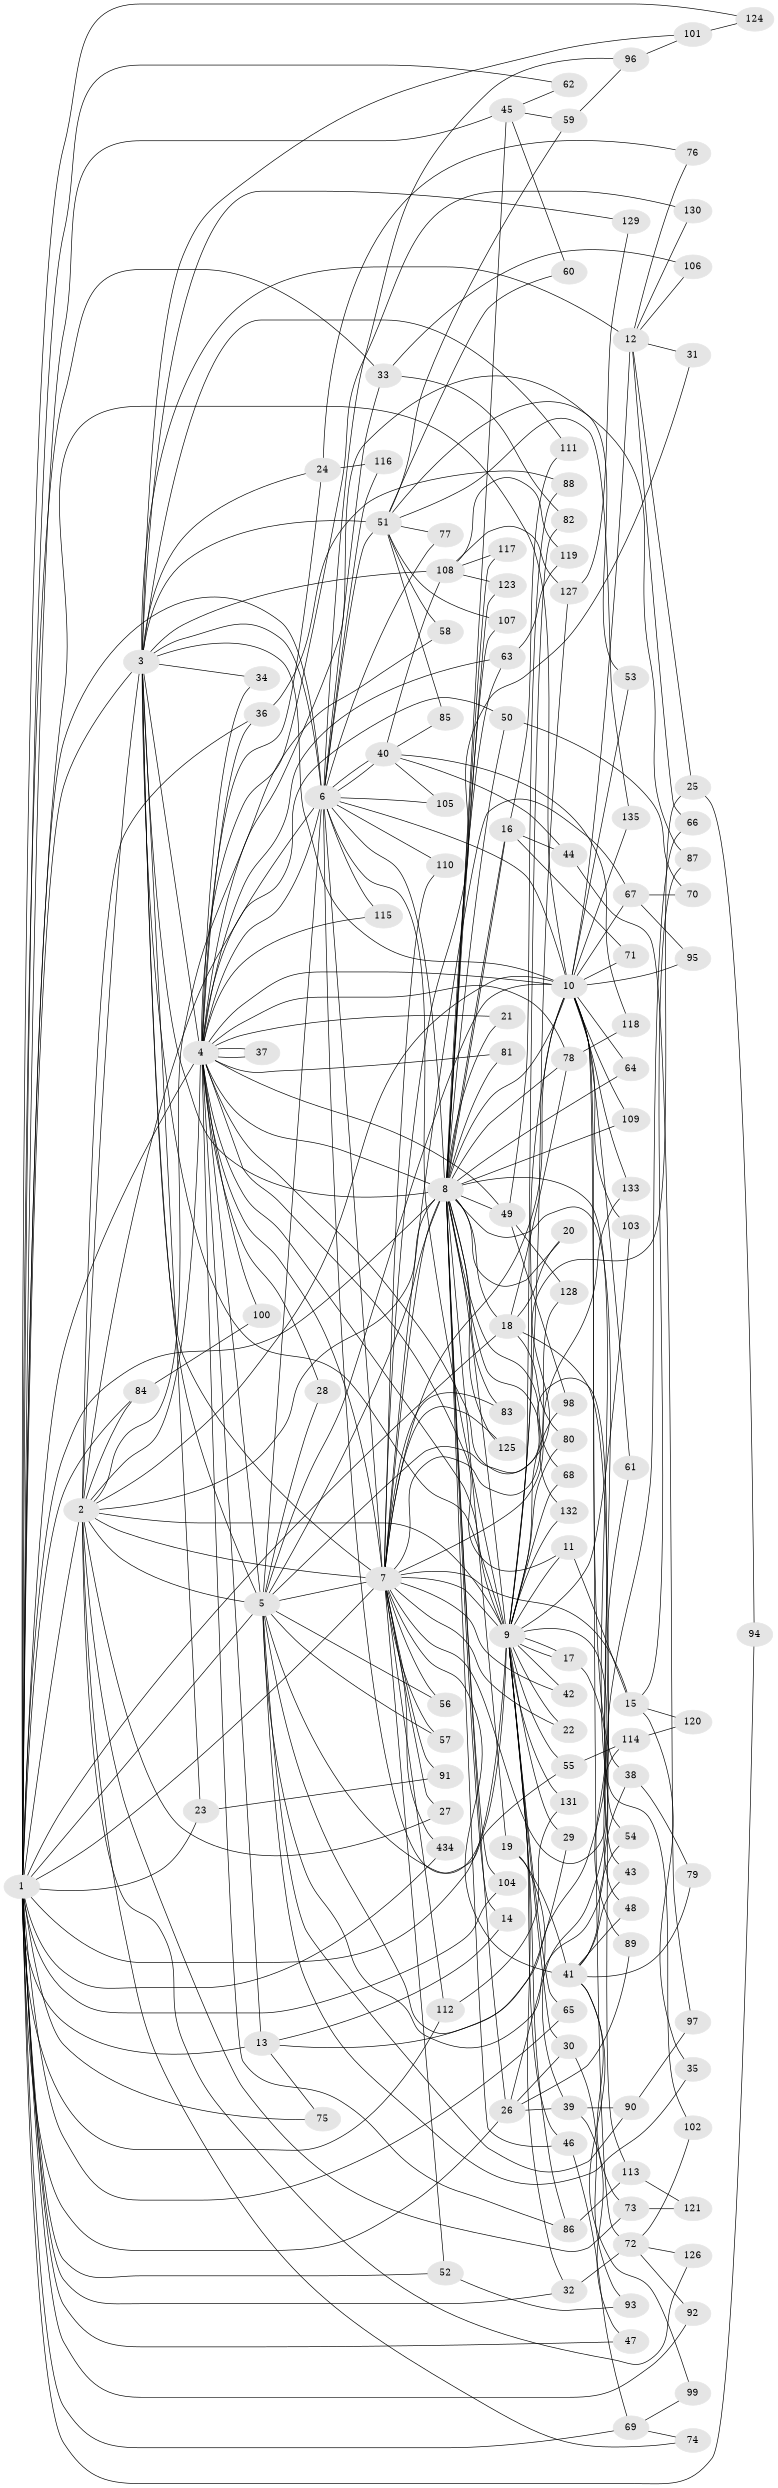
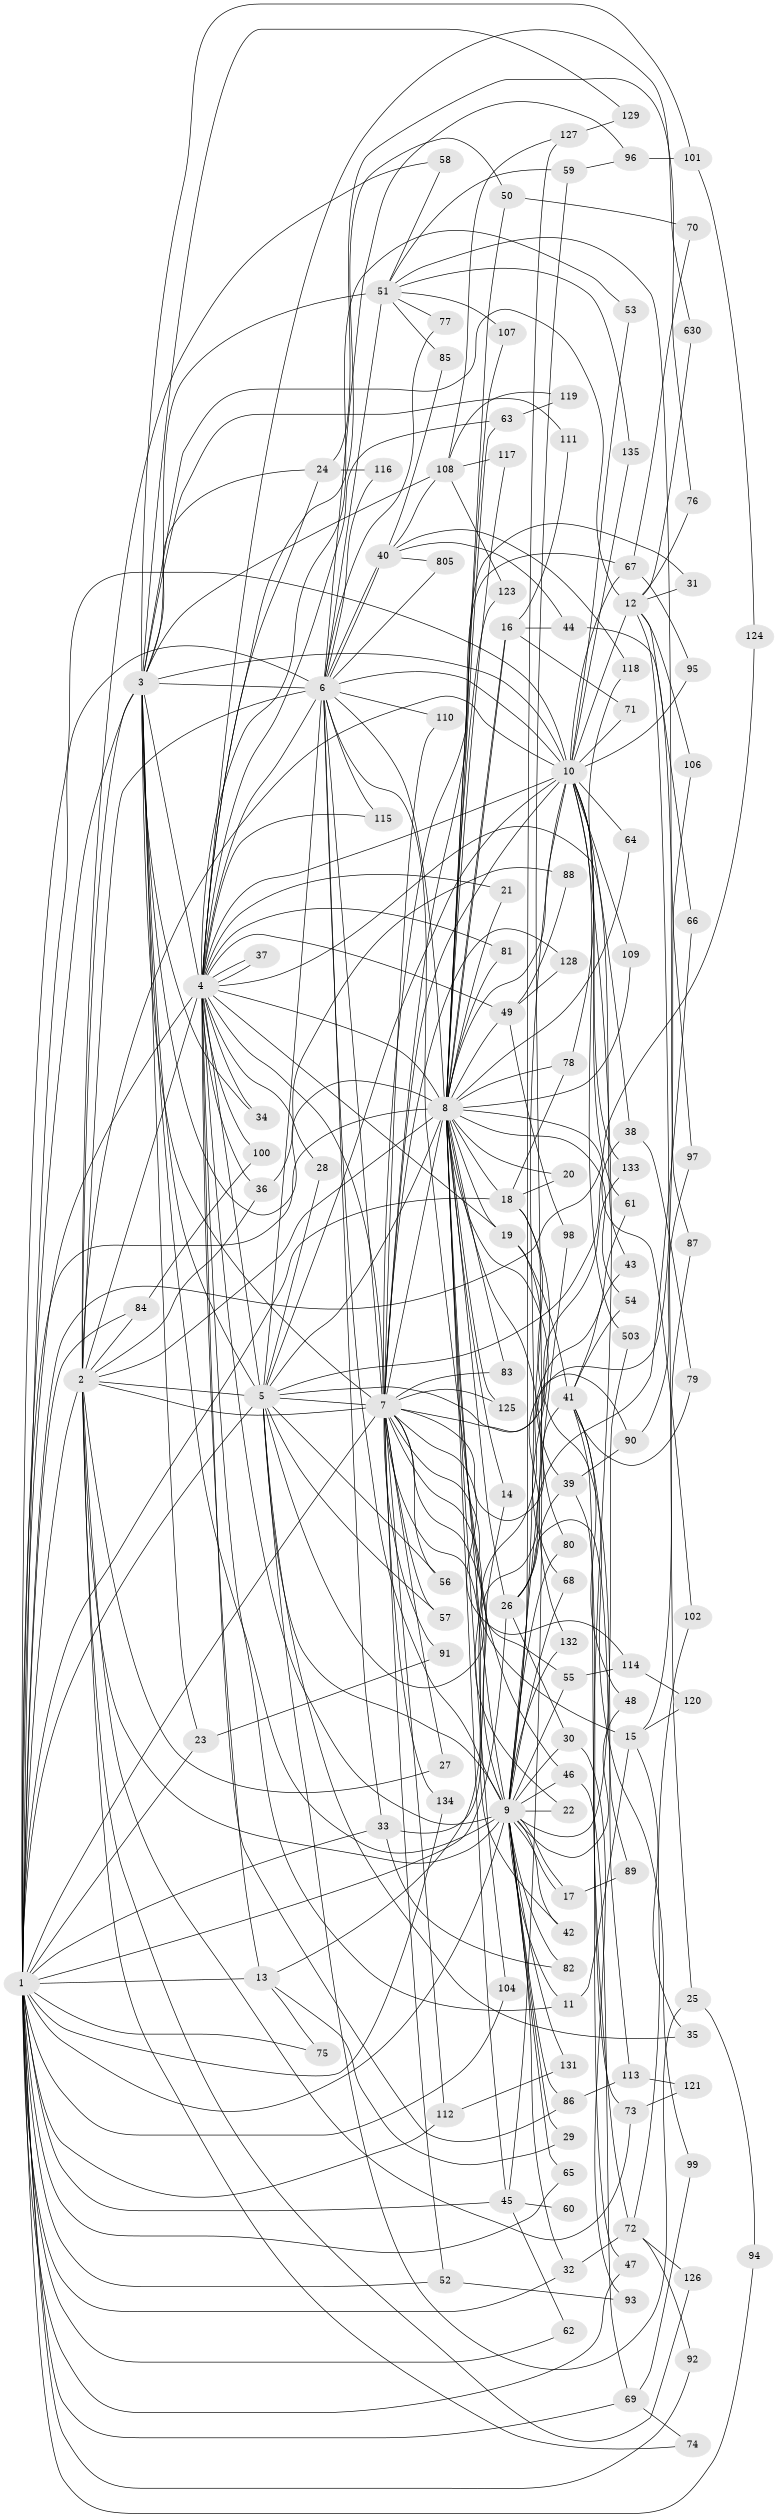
(693, 211) -> (693, 331)
(451, 376) -> none
(445, 805) -> (445, 562)
(396, 997) -> (354, 1111)
(631, 1227) -> (631, 1337)
(445, 1848) -> (445, 1802)
